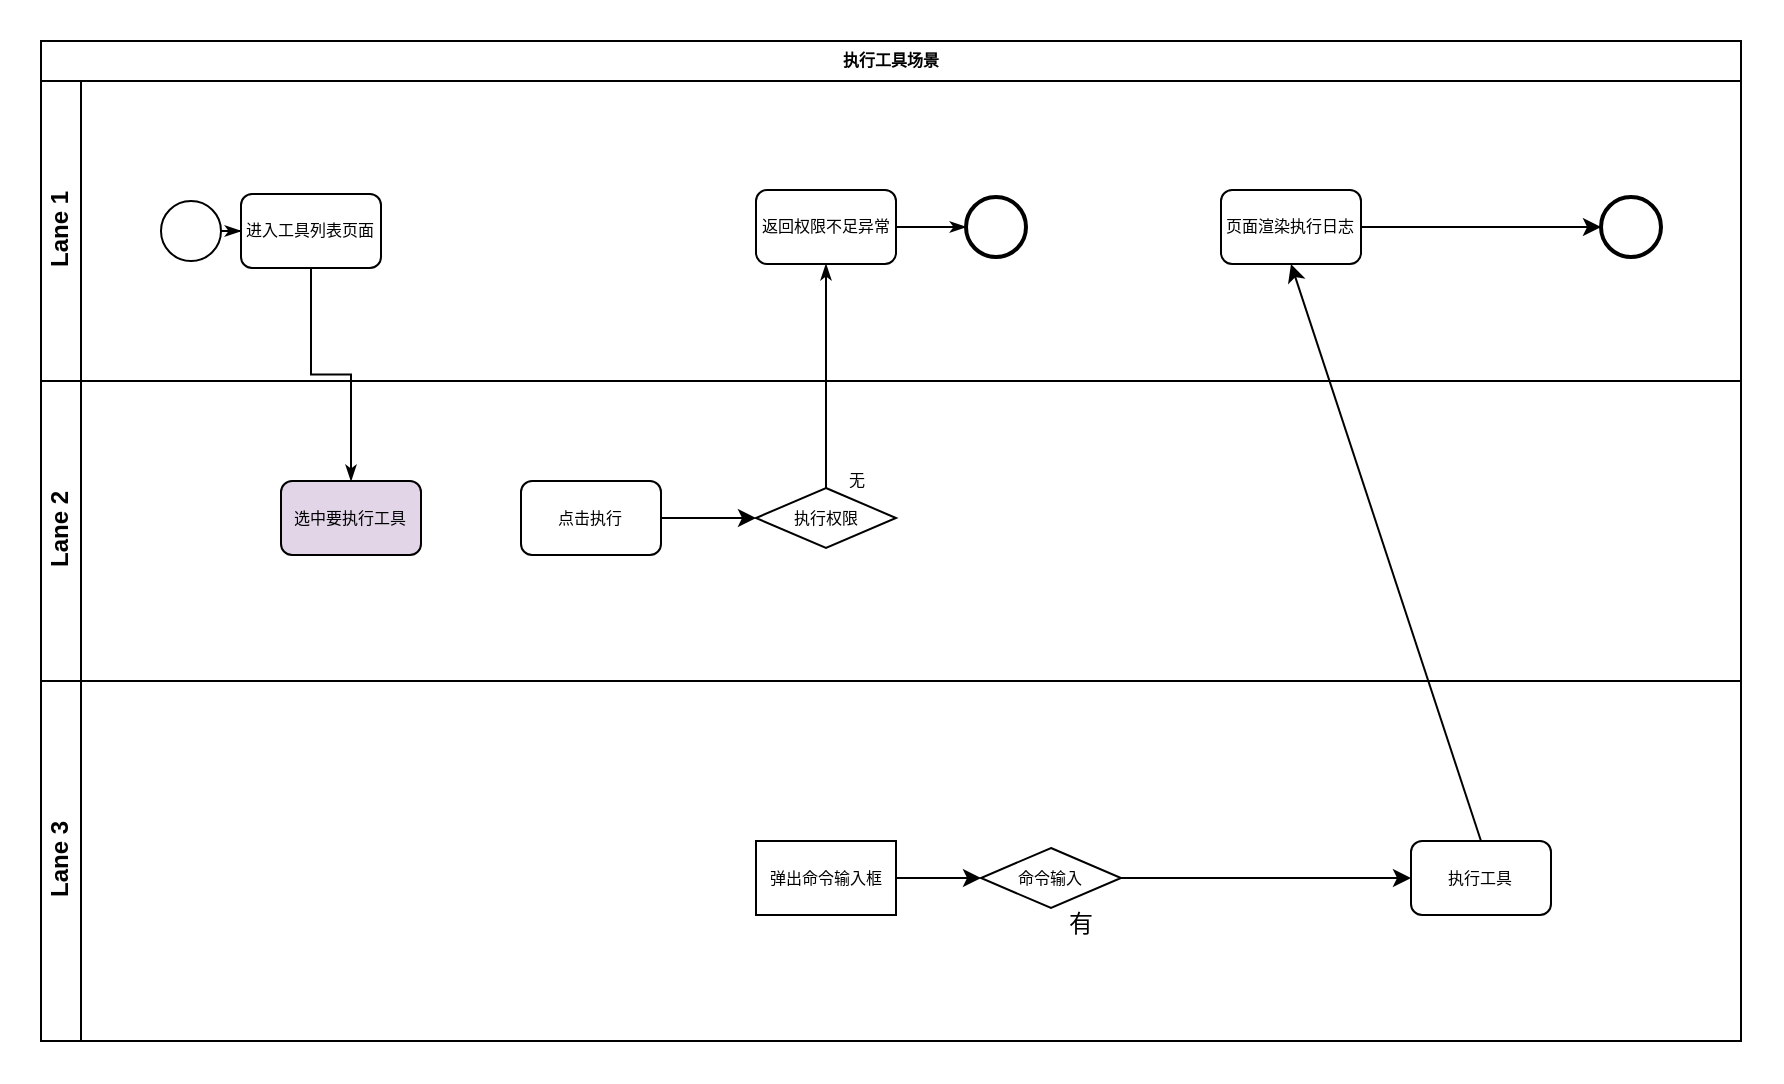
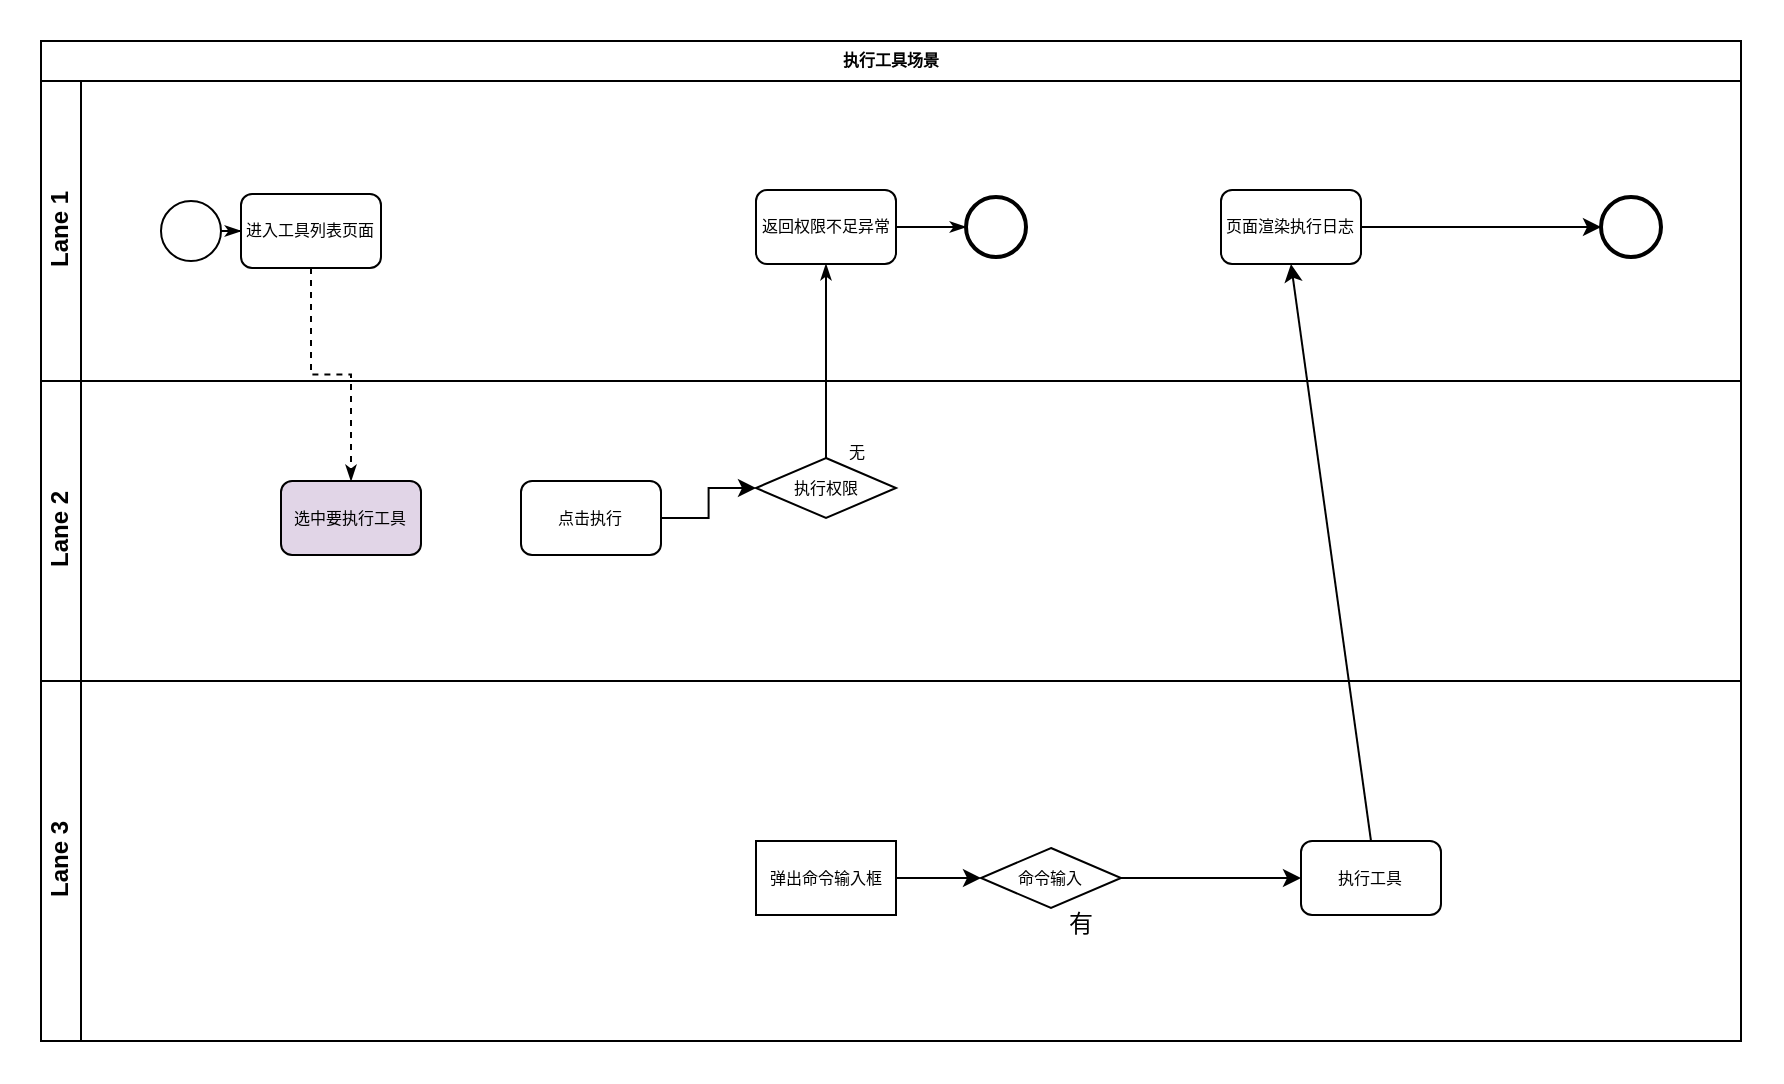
(311, 344) -> (311, 344)
(826, 518) -> (826, 488)
(1481, 878) -> (1371, 878)
